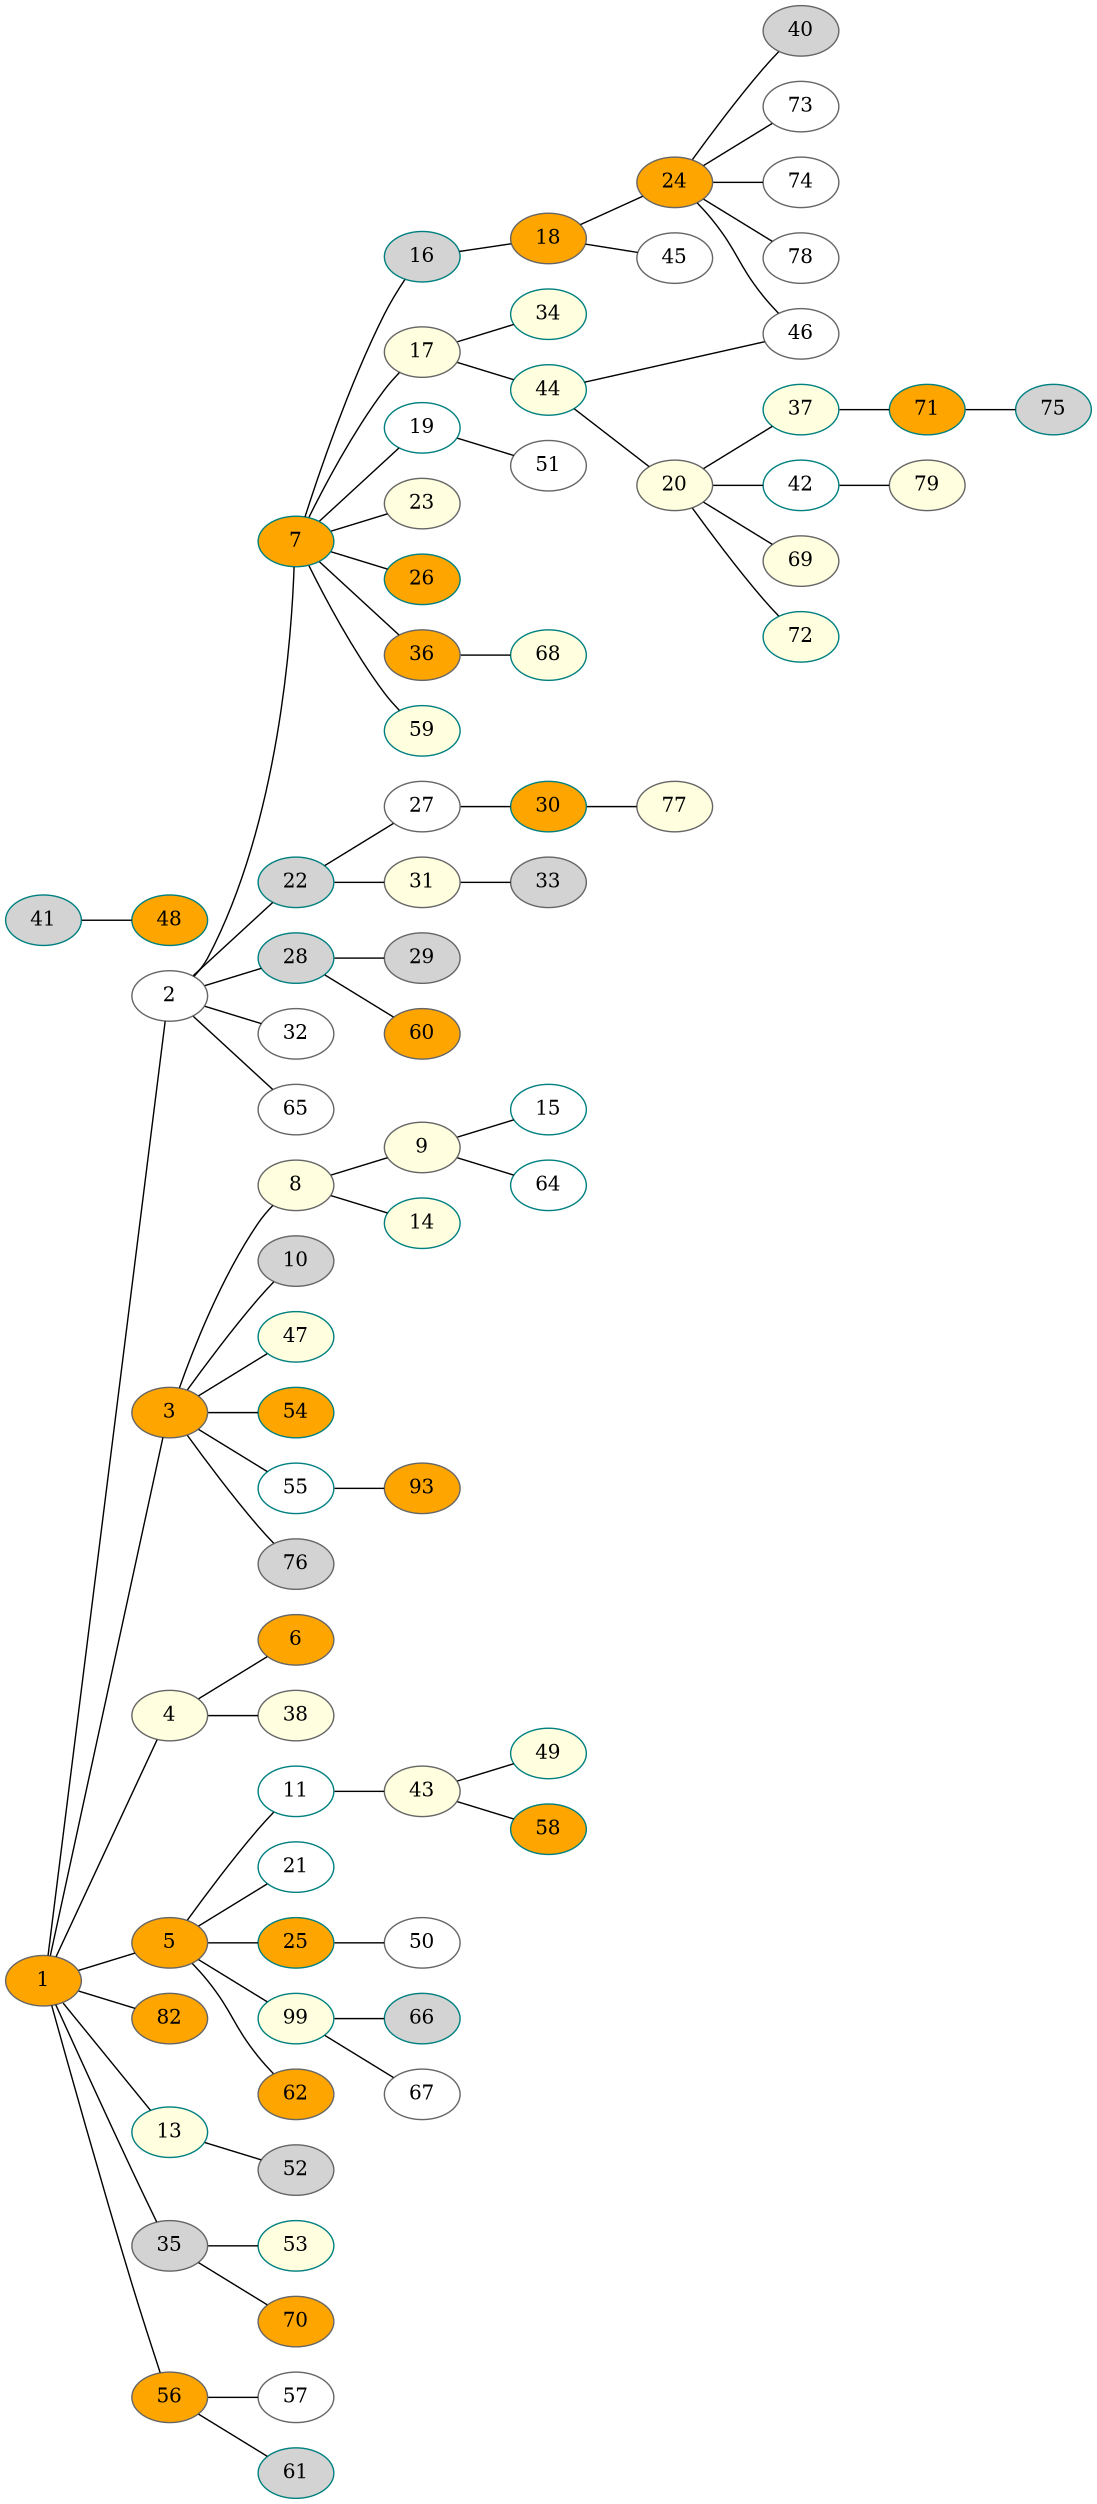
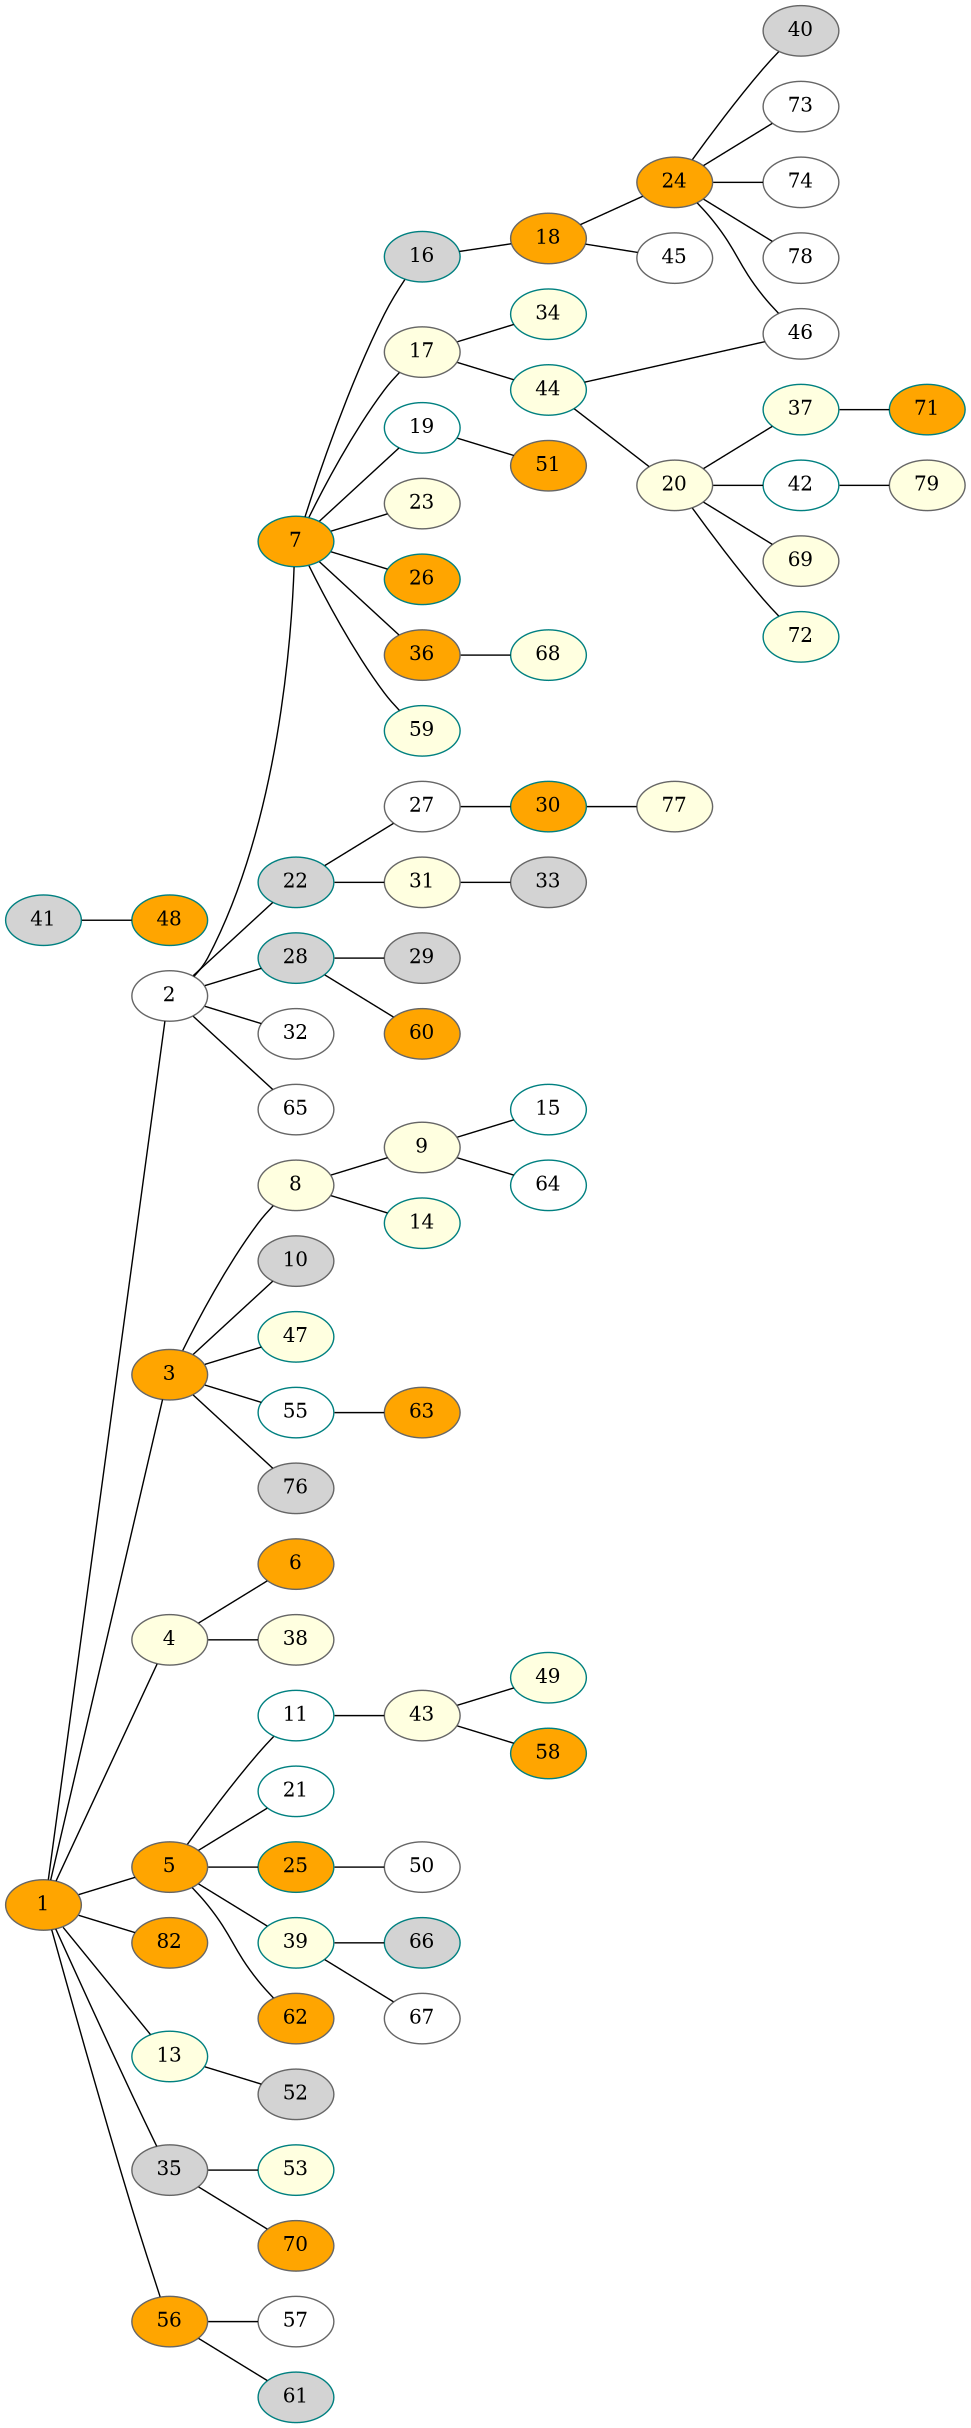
(1053, 410) -> none
(548, 466) -> (548, 466)
(296, 1413) -> none
(422, 1488) -> (422, 1413)
(296, 2019) -> (296, 1943)
